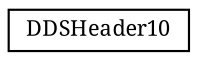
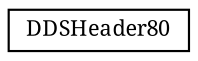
(99, 30) -> (99, 30)
